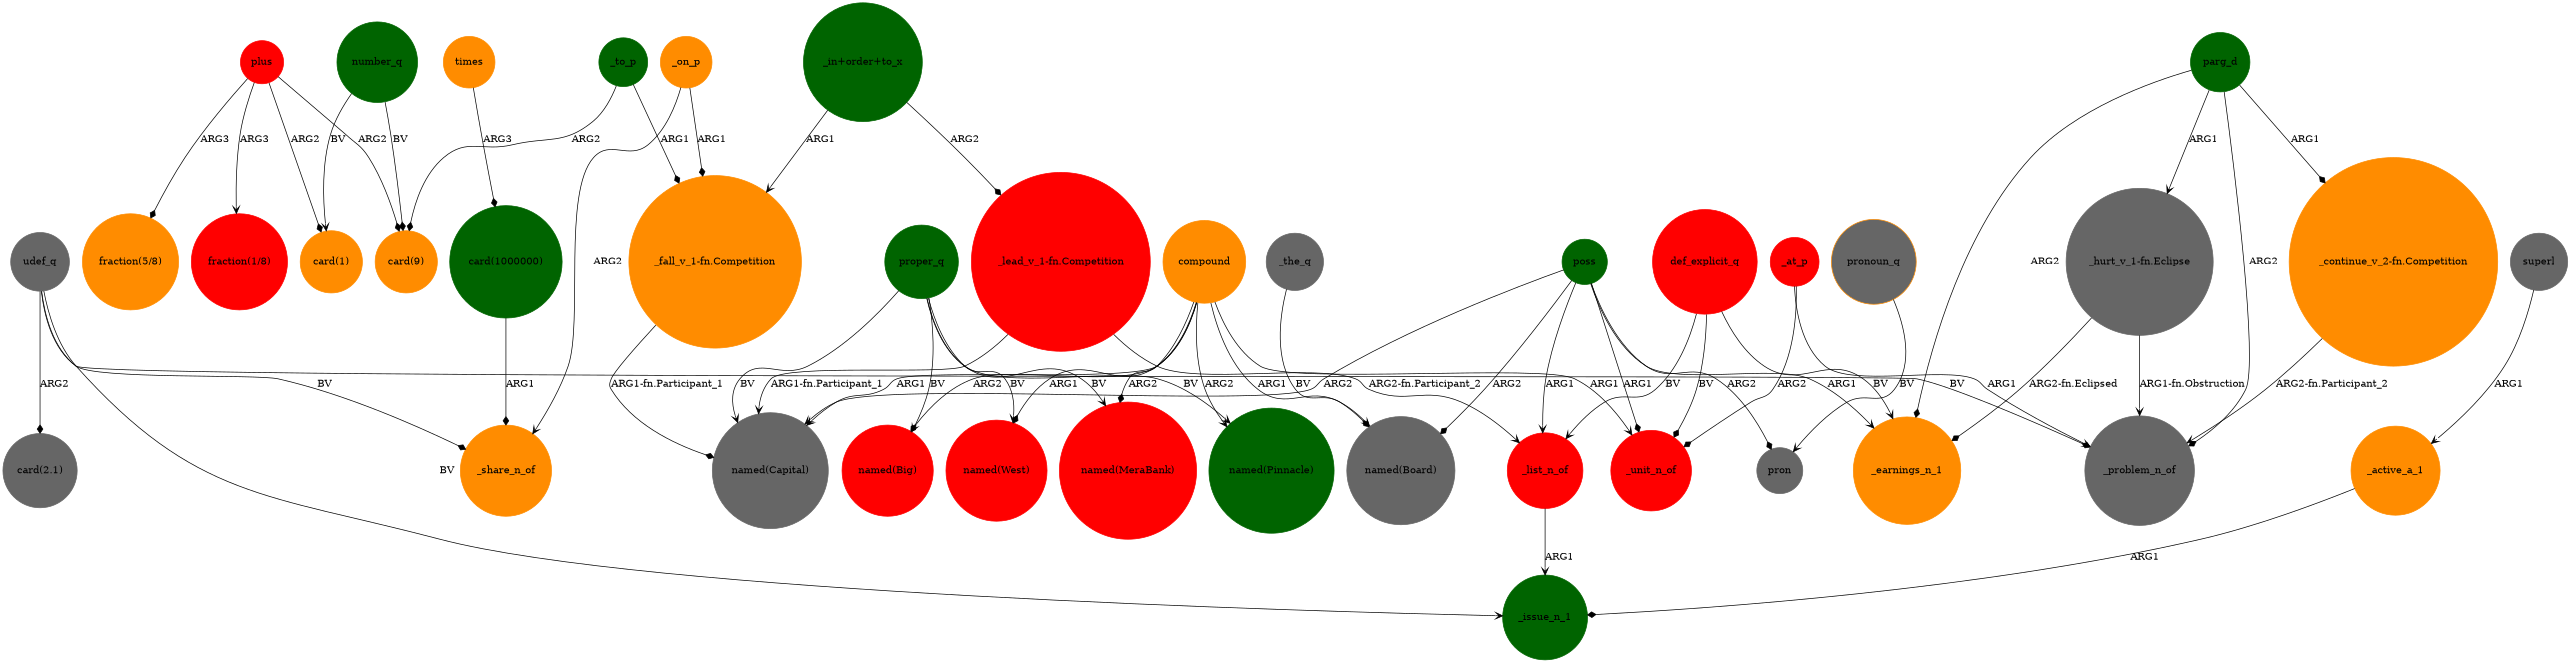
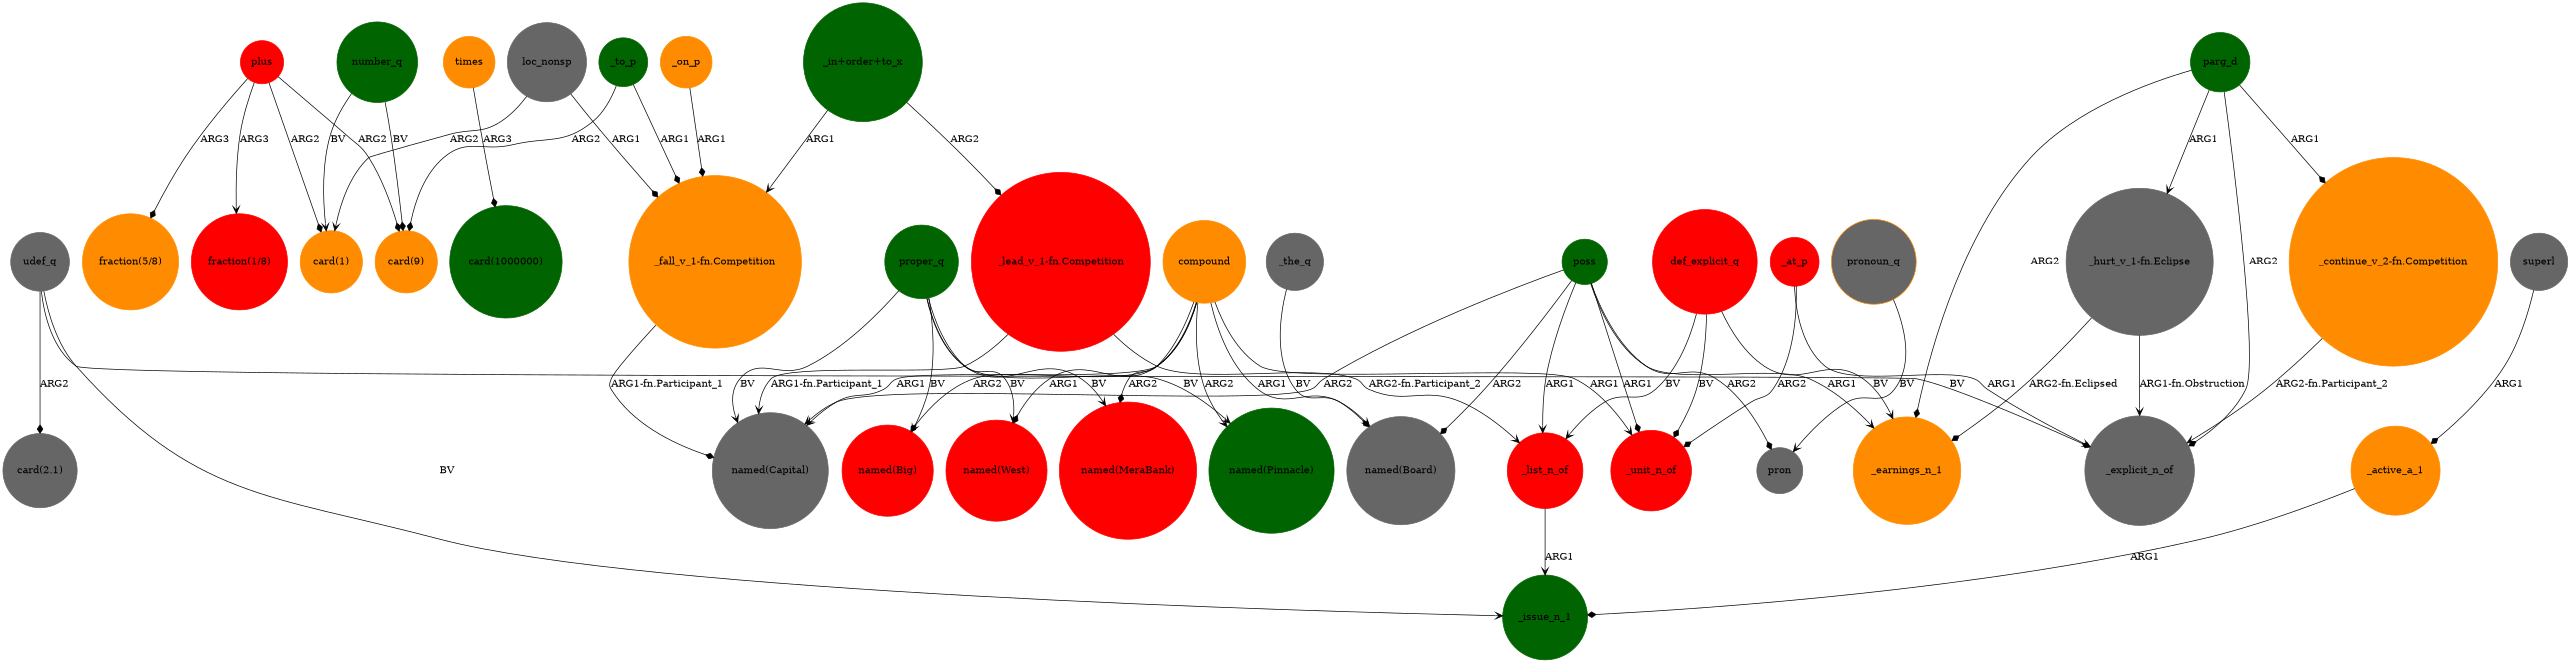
none -> (547, 62)
(2500, 373) -> (2500, 373)
(506, 471) -> none
(2140, 471) -> (2140, 471)
